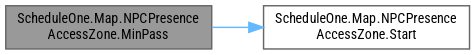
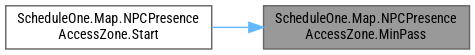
(230, 27) -> (230, 27)
